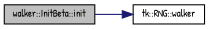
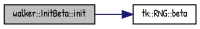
(169, 14) -> (165, 14)
